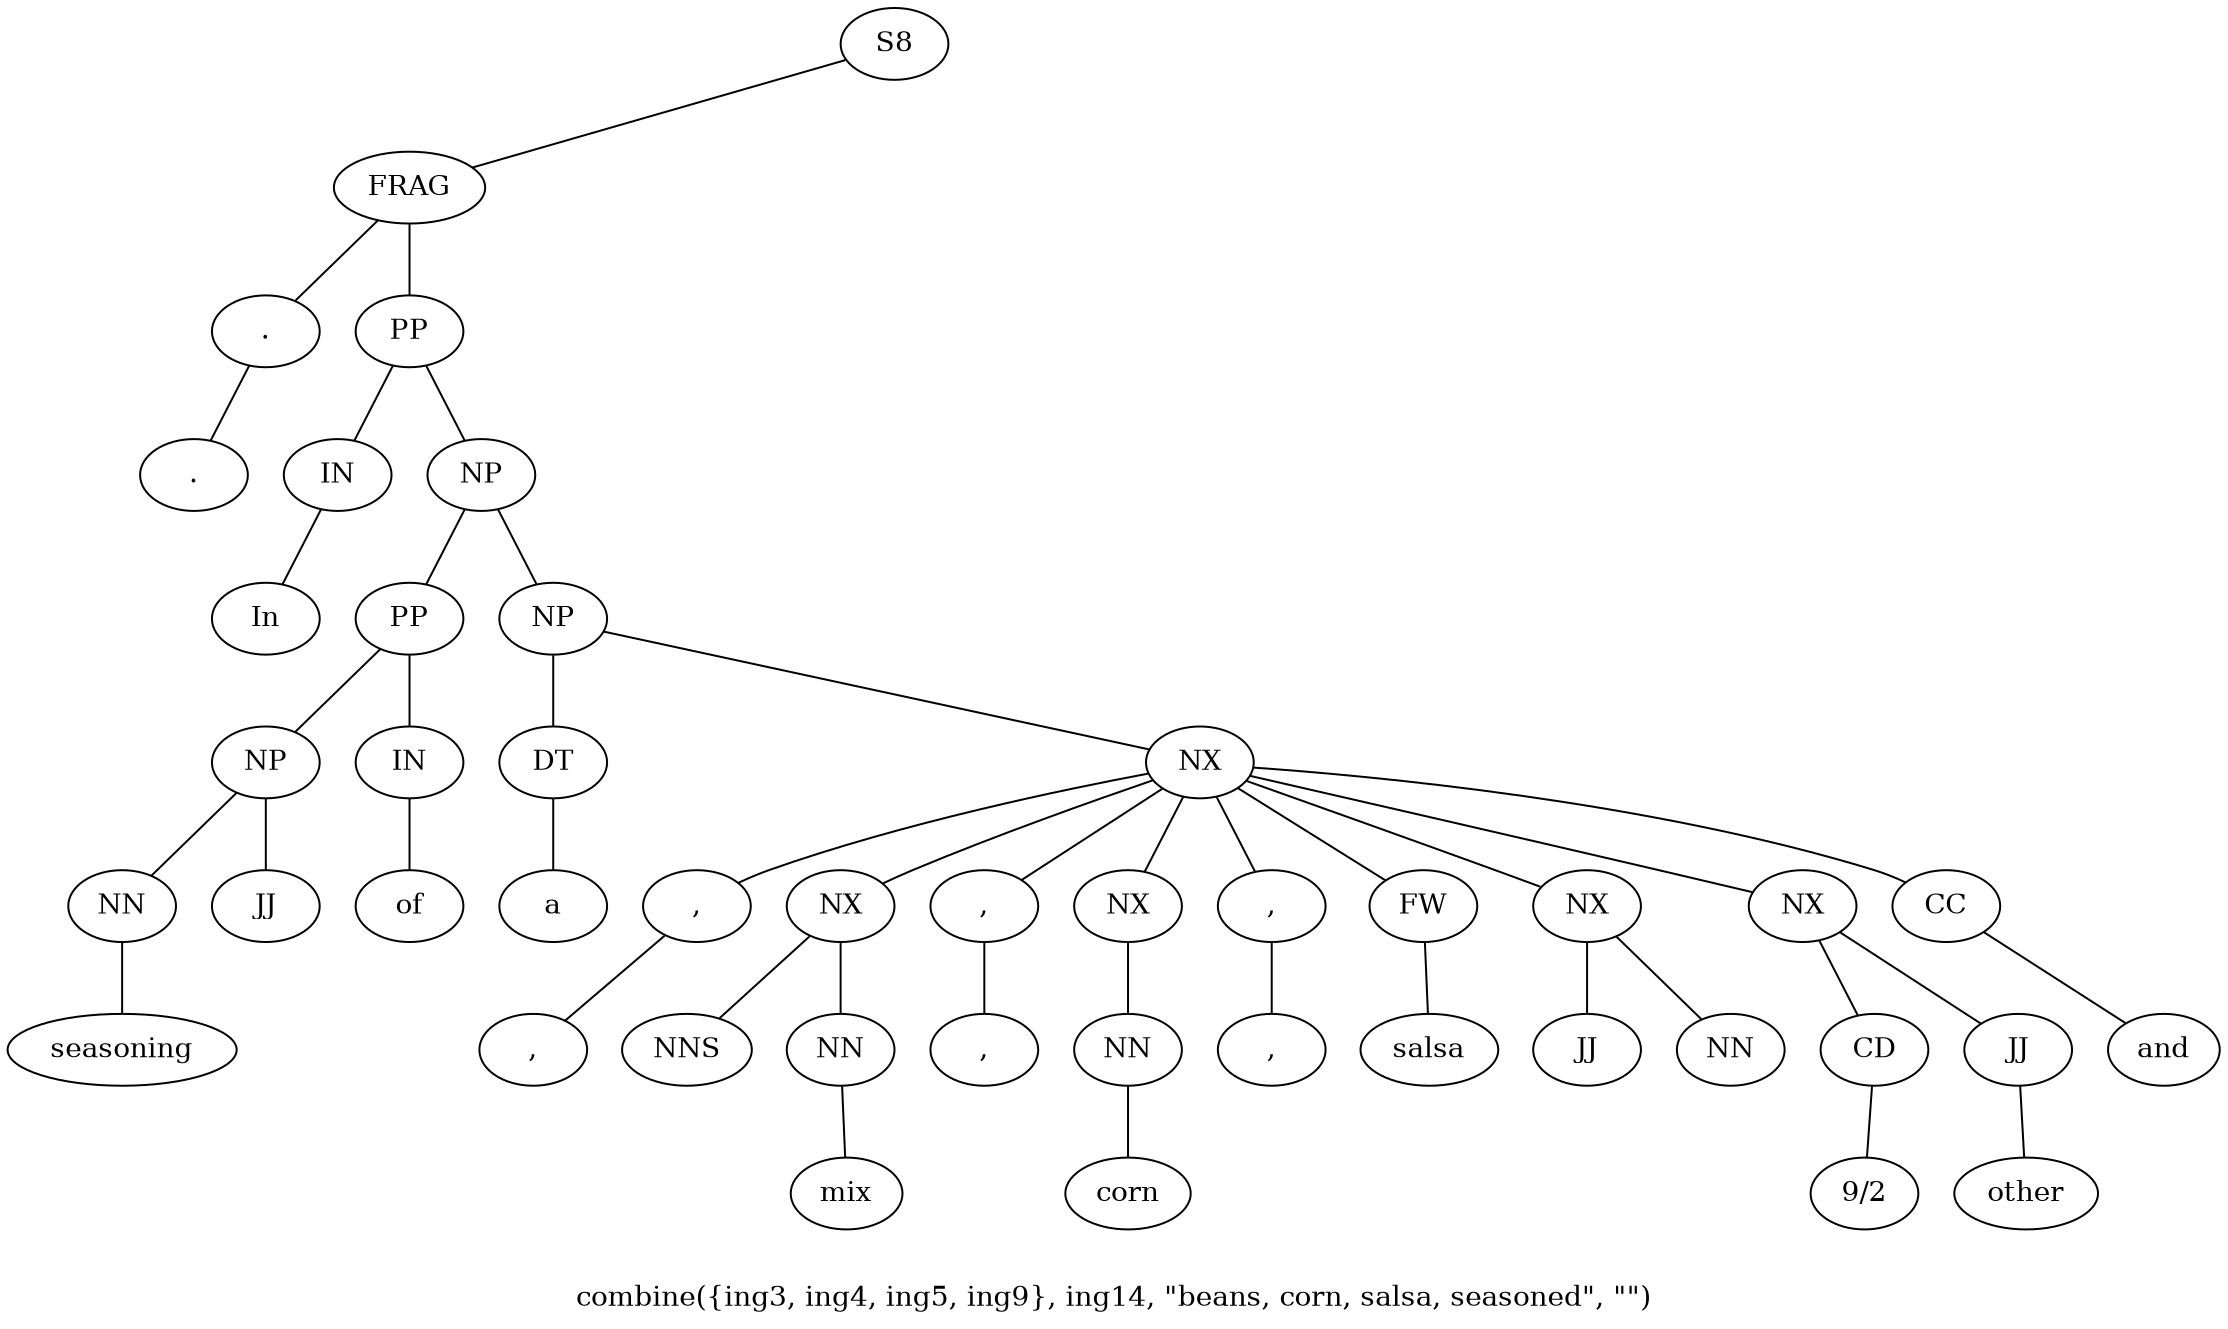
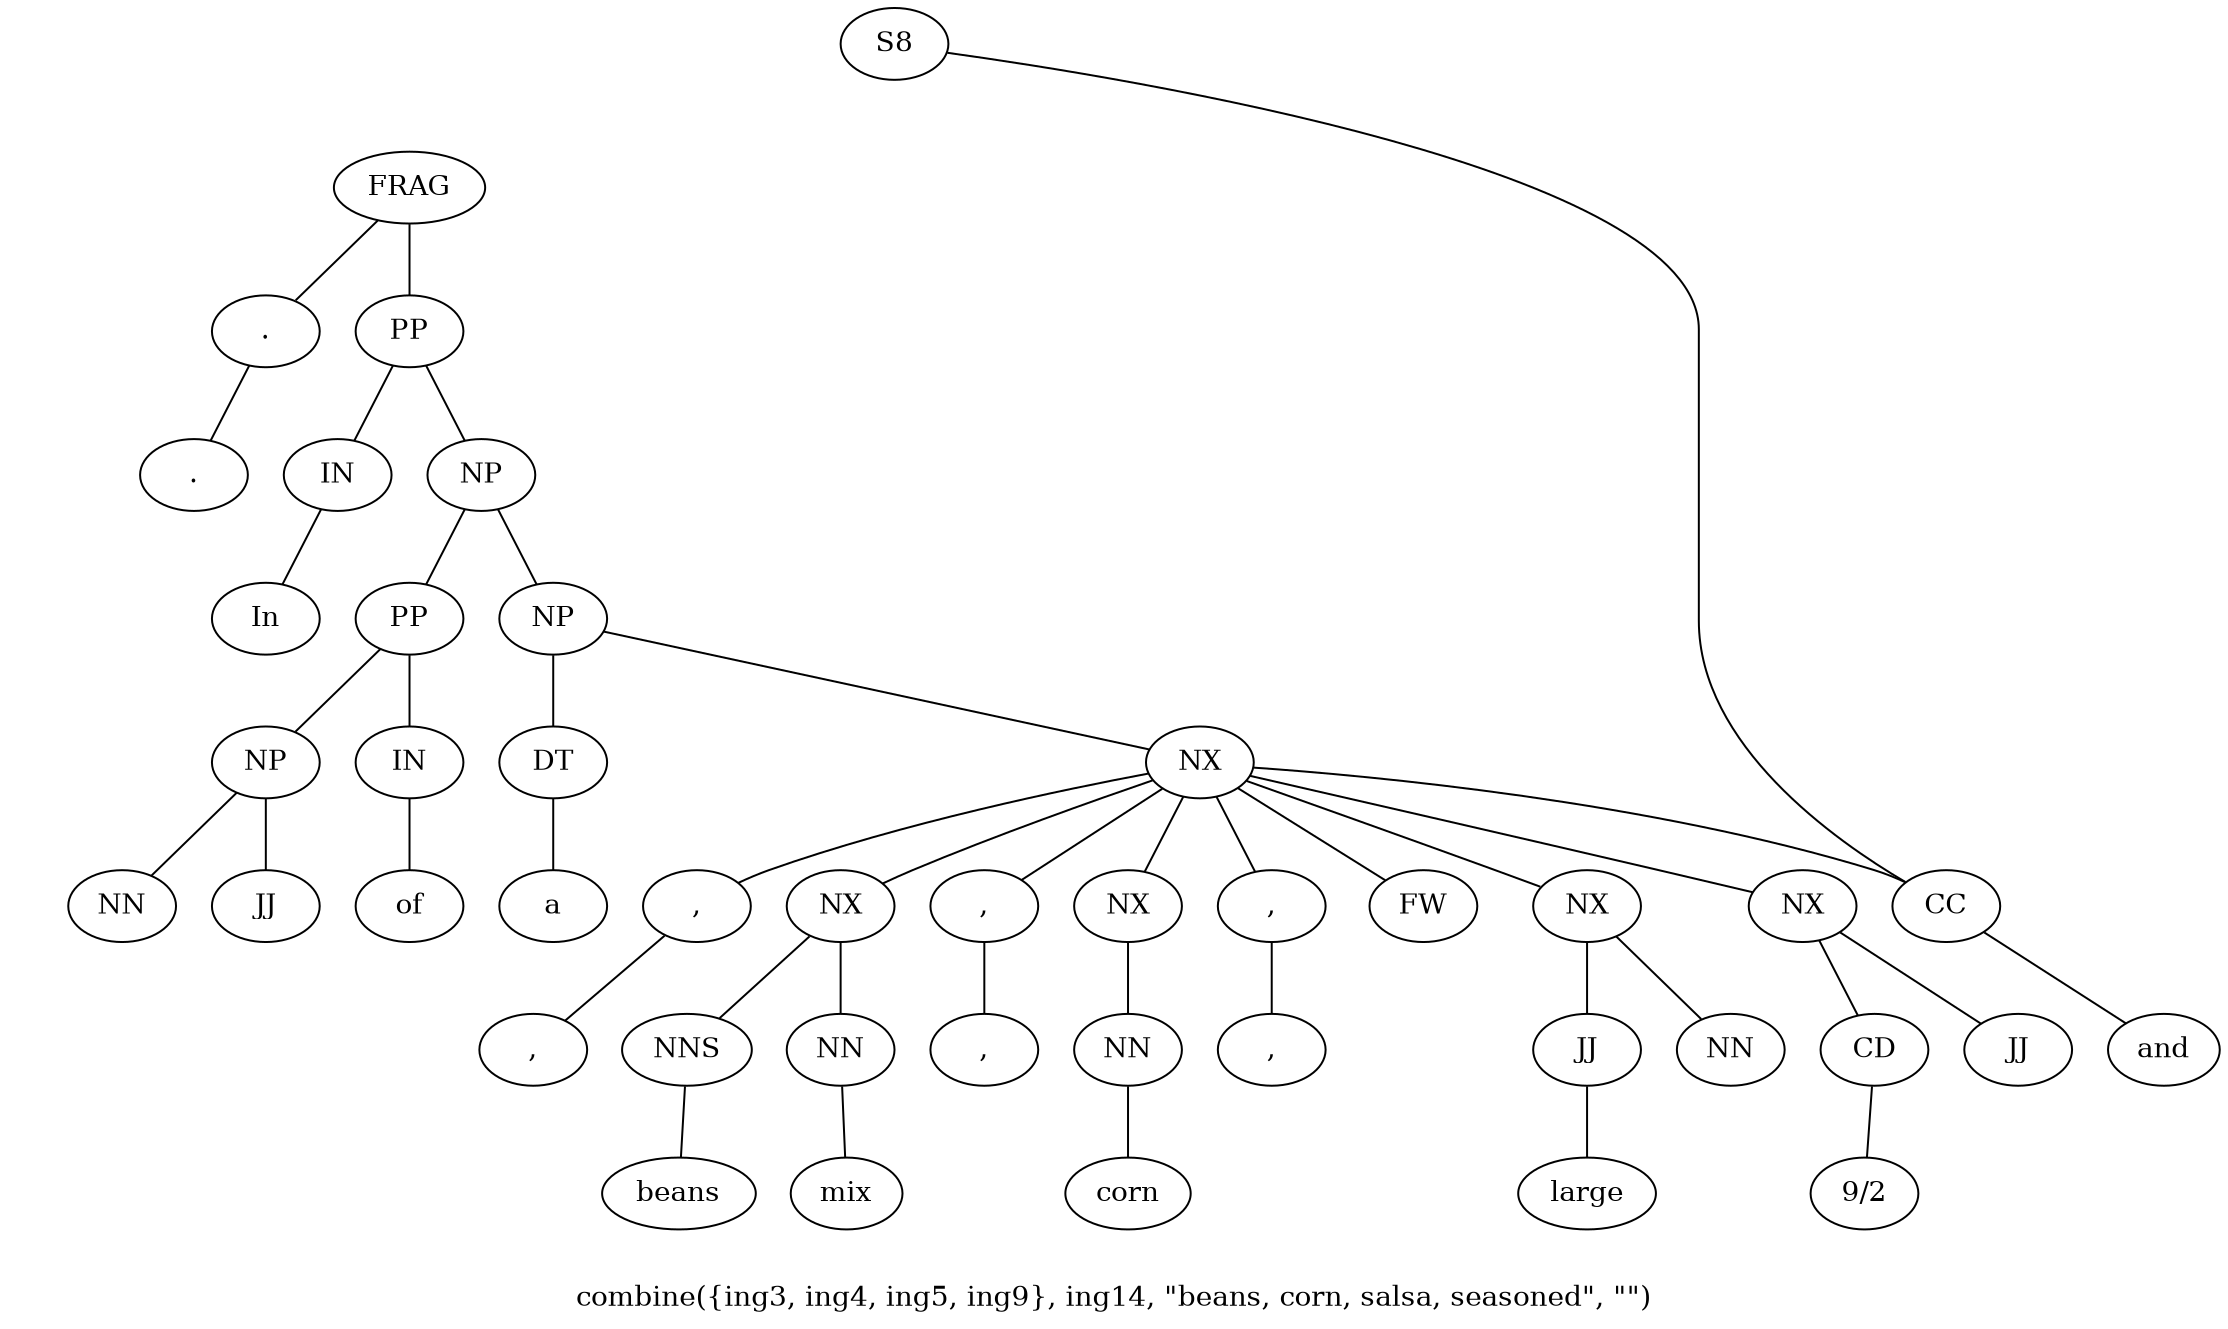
(659, 114) -> (1647, 253)
(122, 1050) -> none
(1429, 1050) -> none
none -> (679, 1194)
none -> (1587, 1194)
(2026, 1194) -> none
